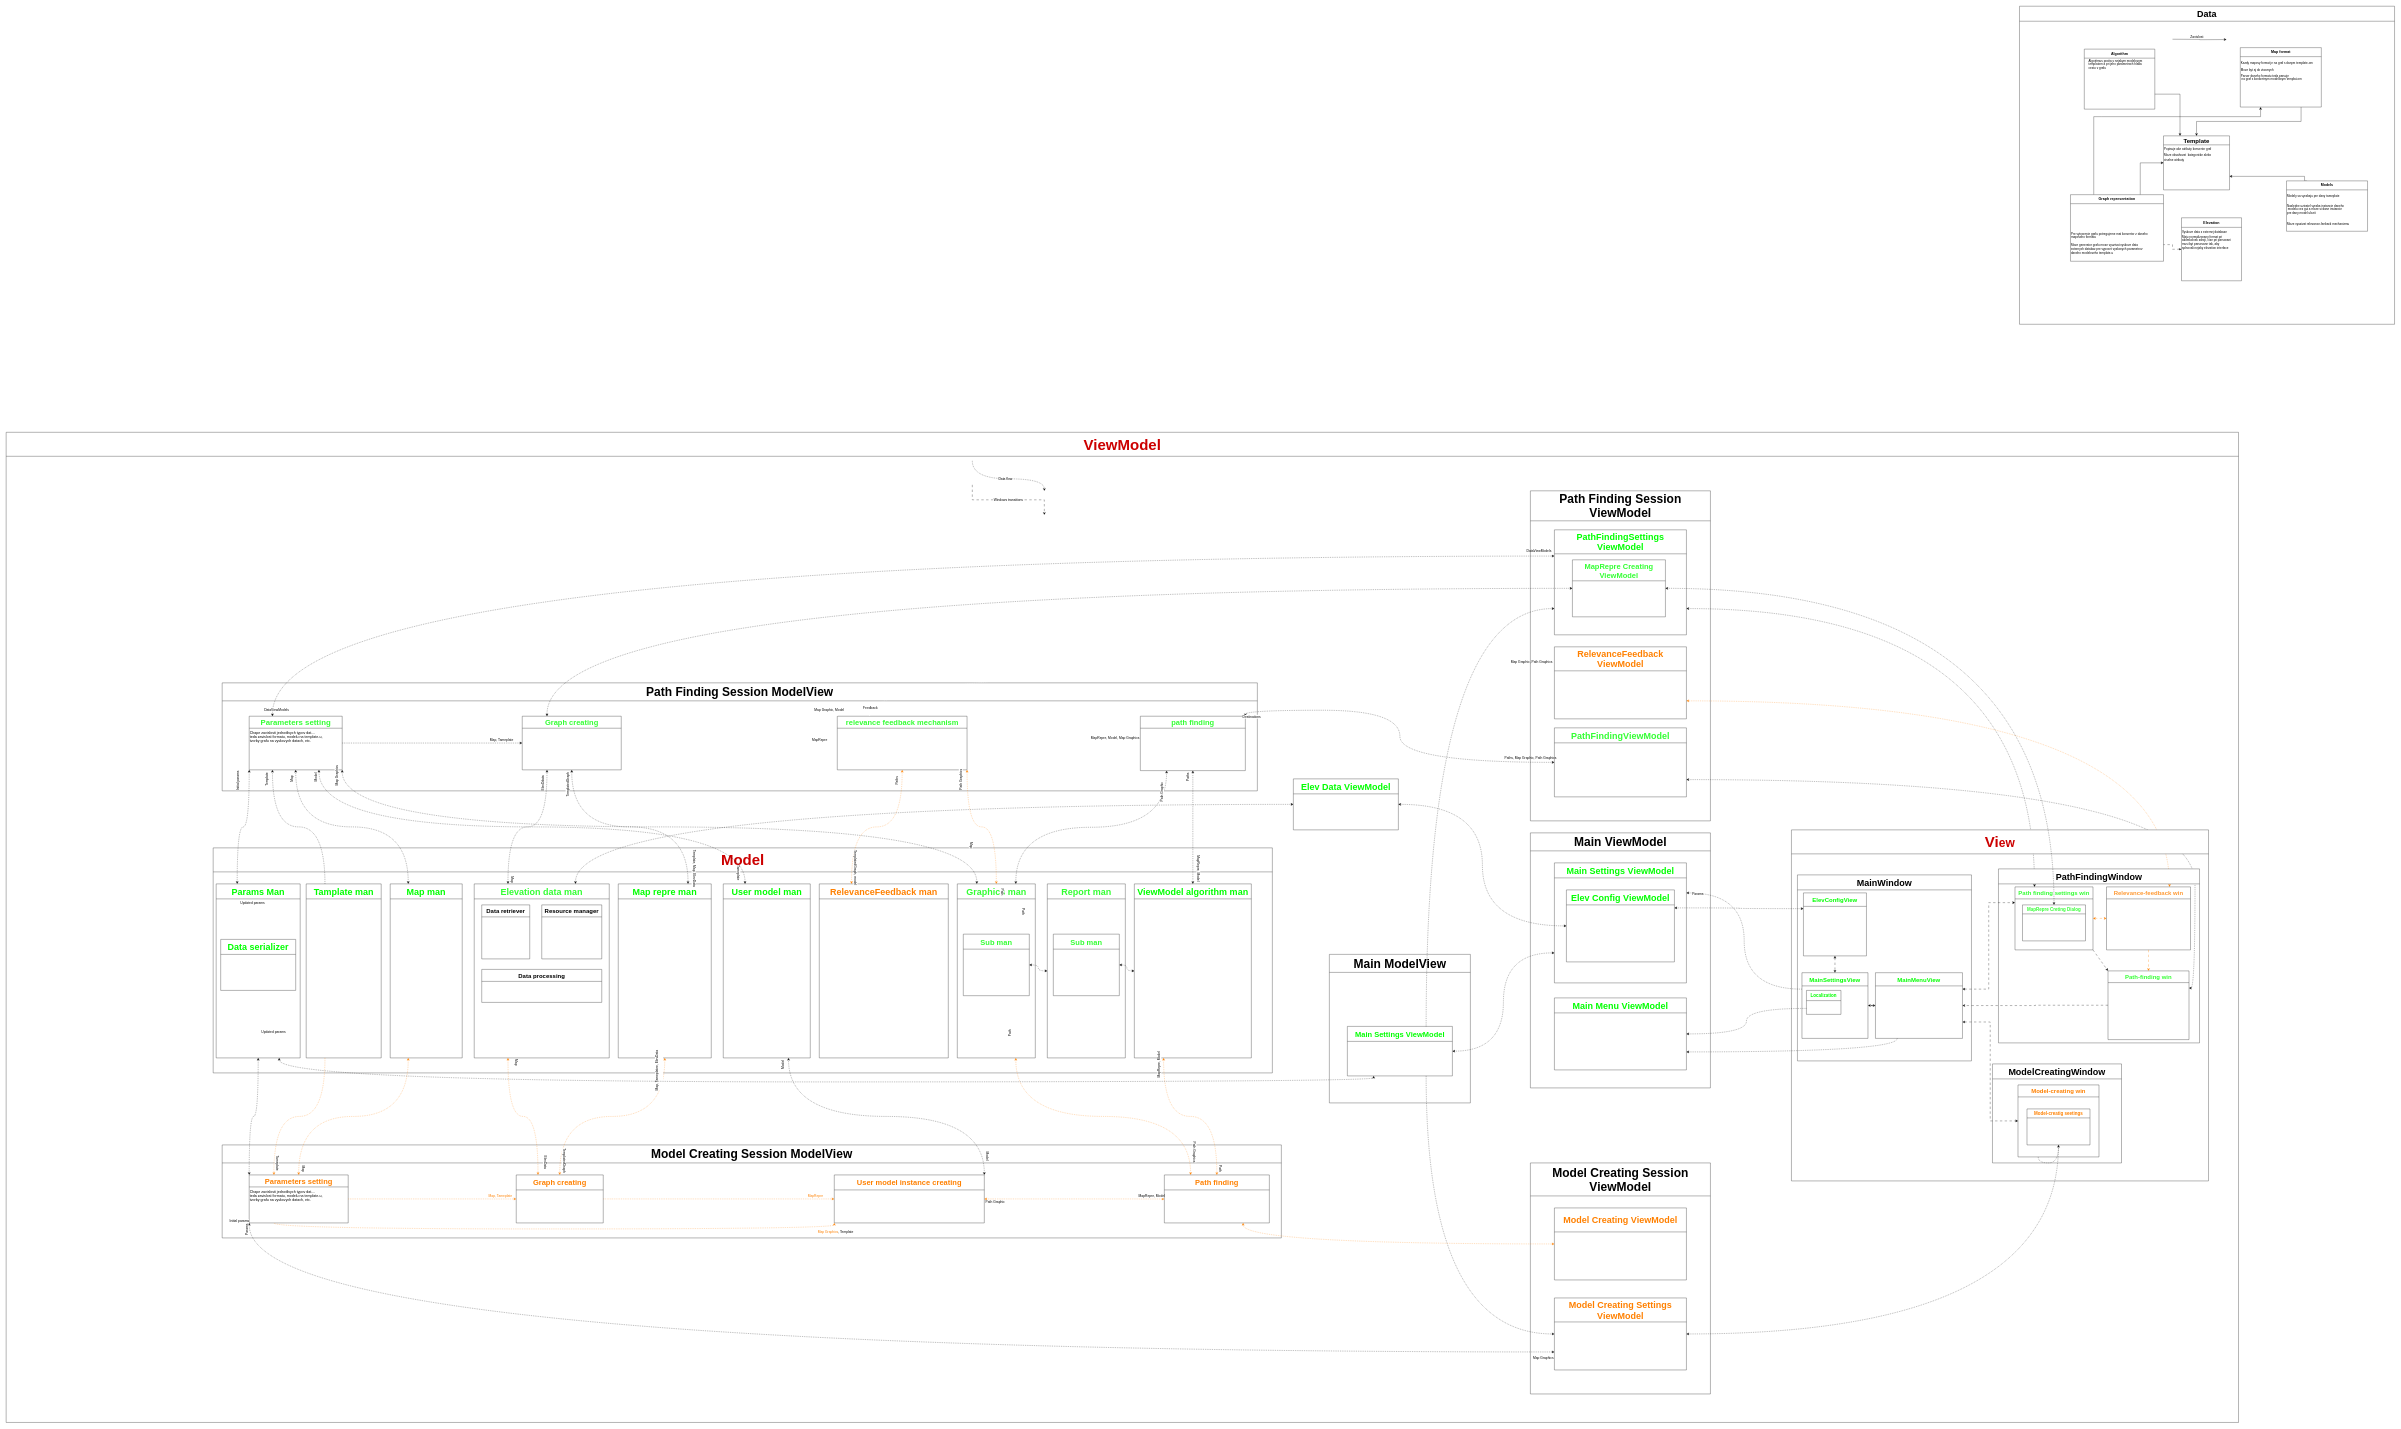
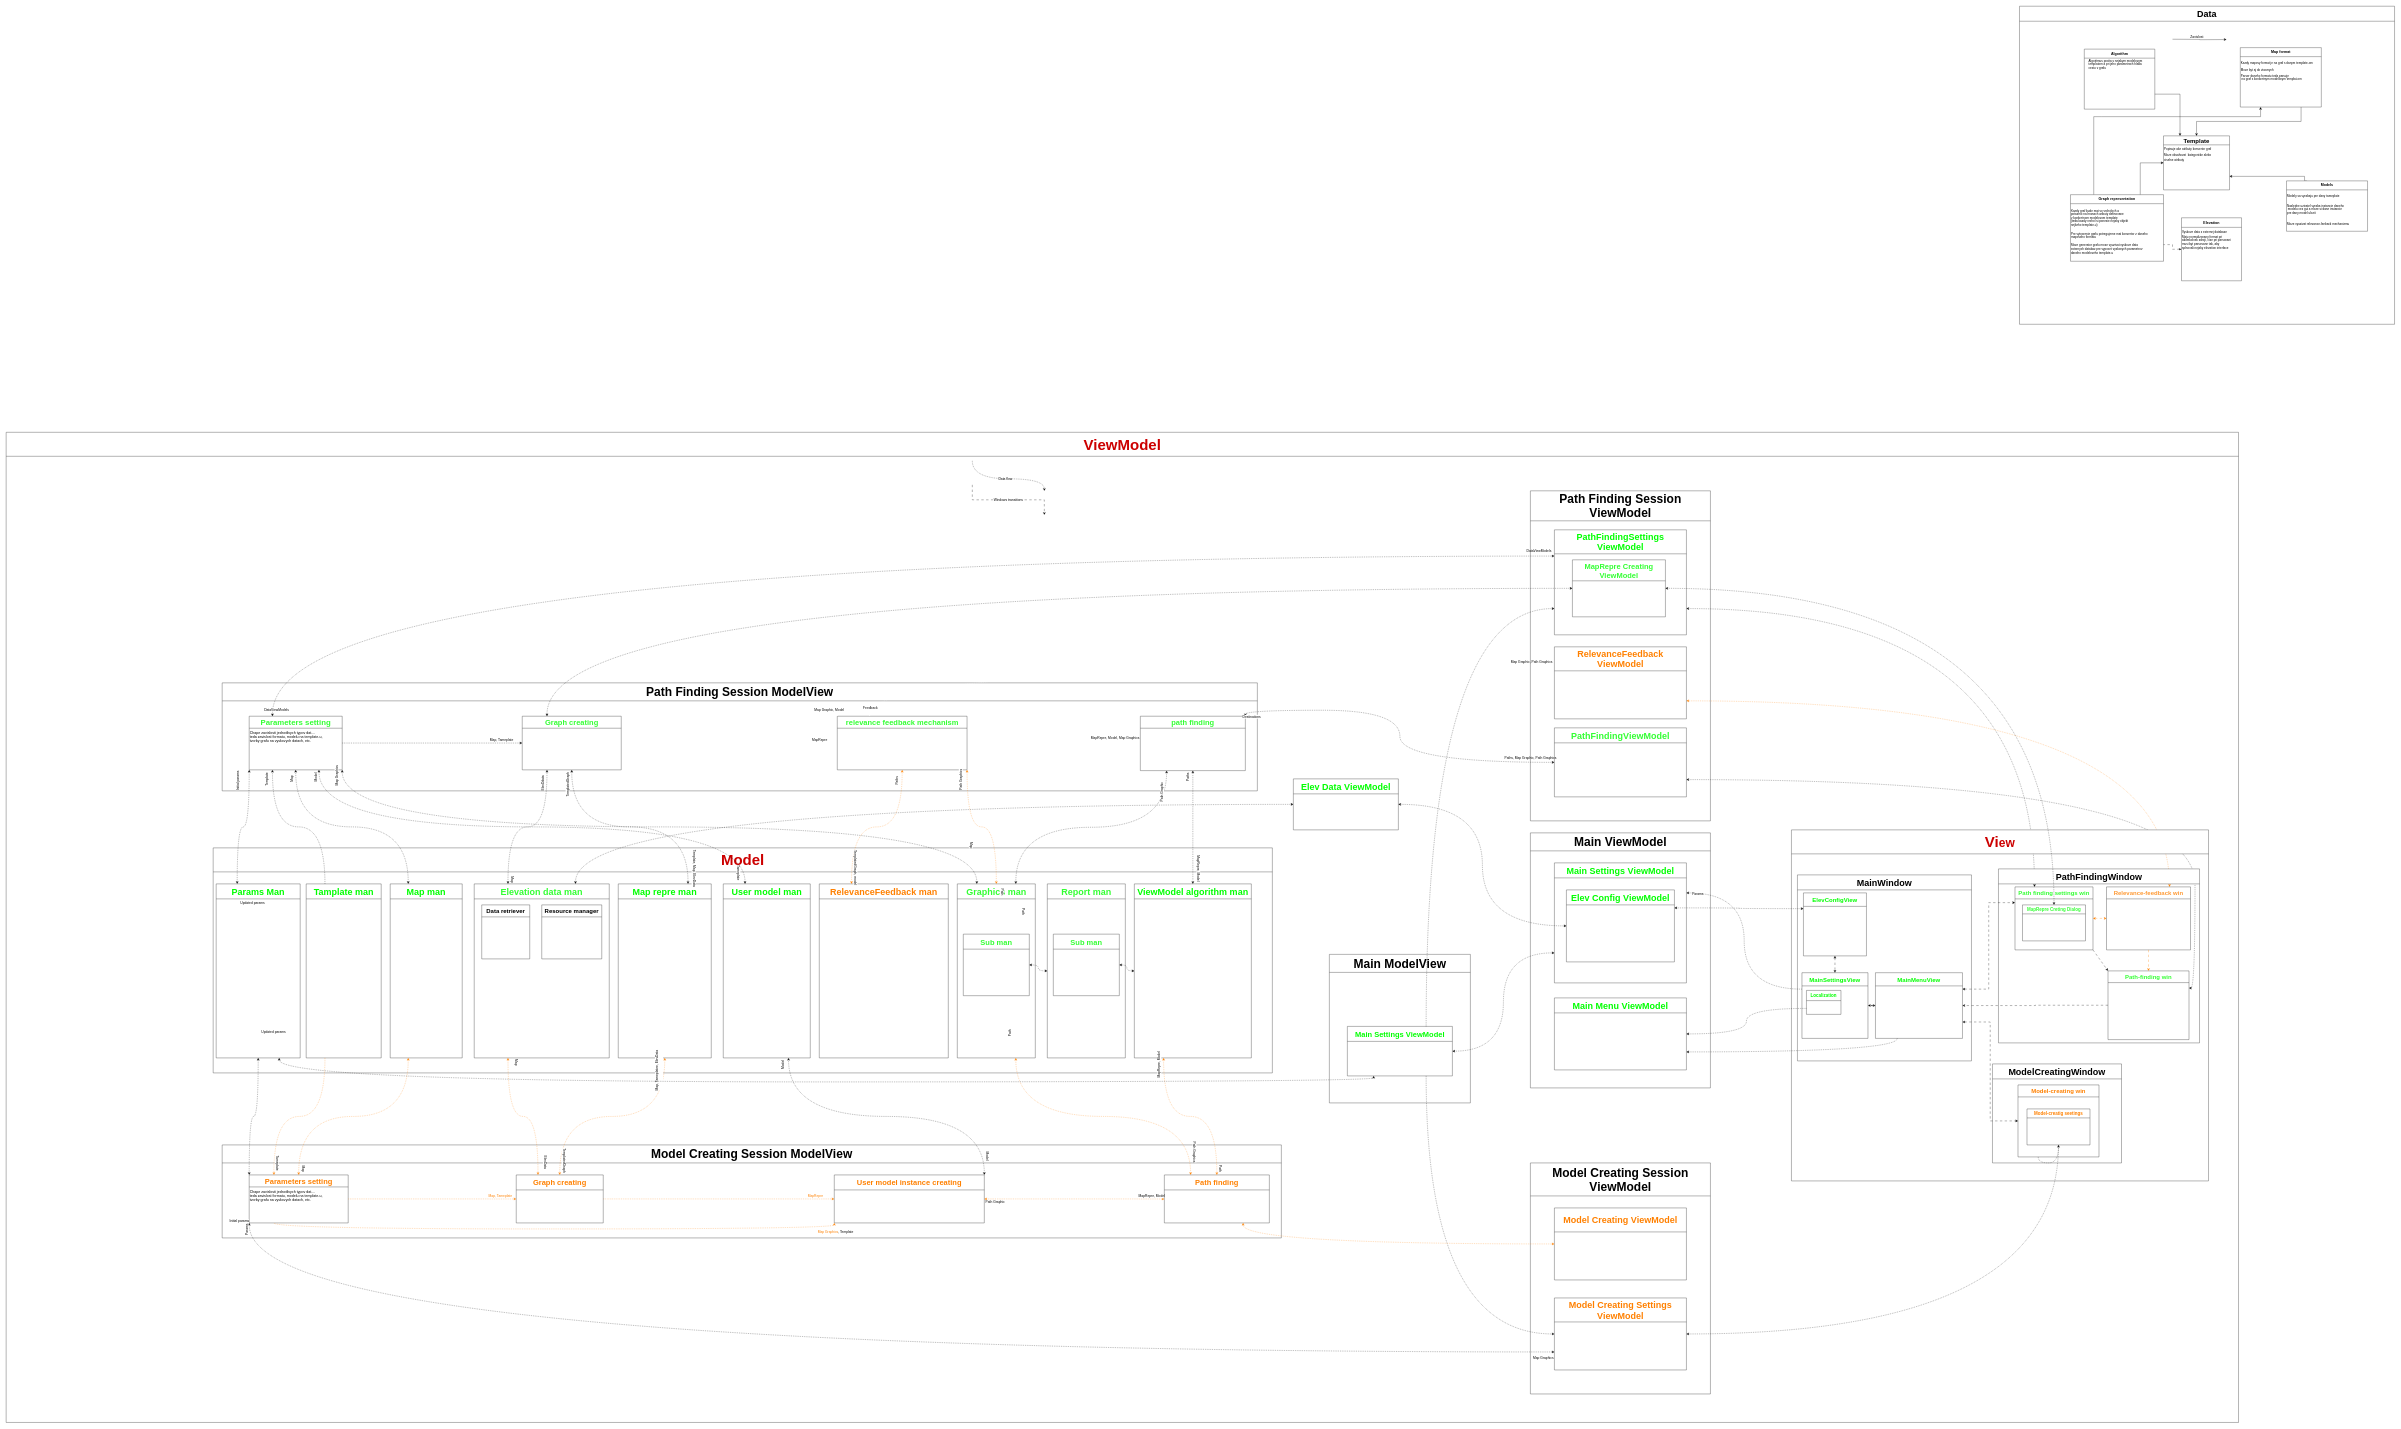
none -> (2103, 218)
(258, 965) -> none
(542, 986) -> none
